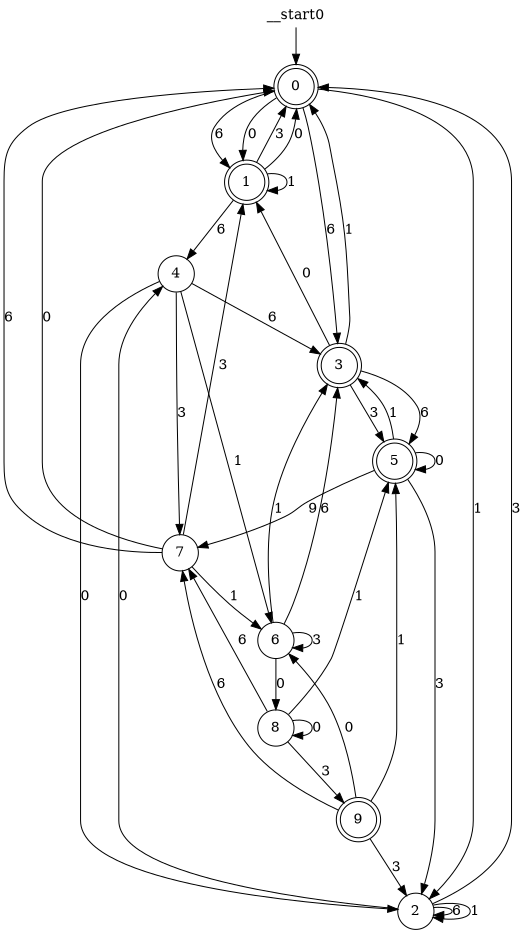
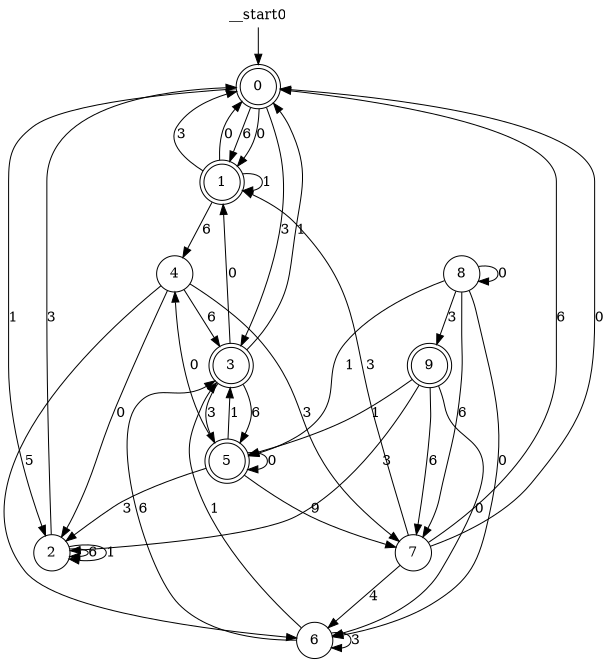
(331, 230) -> (285, 230)
(239, 461) -> (30, 461)
(235, 597) -> (374, 597)
(276, 679) -> (491, 503)
(119, 704) -> (186, 375)
